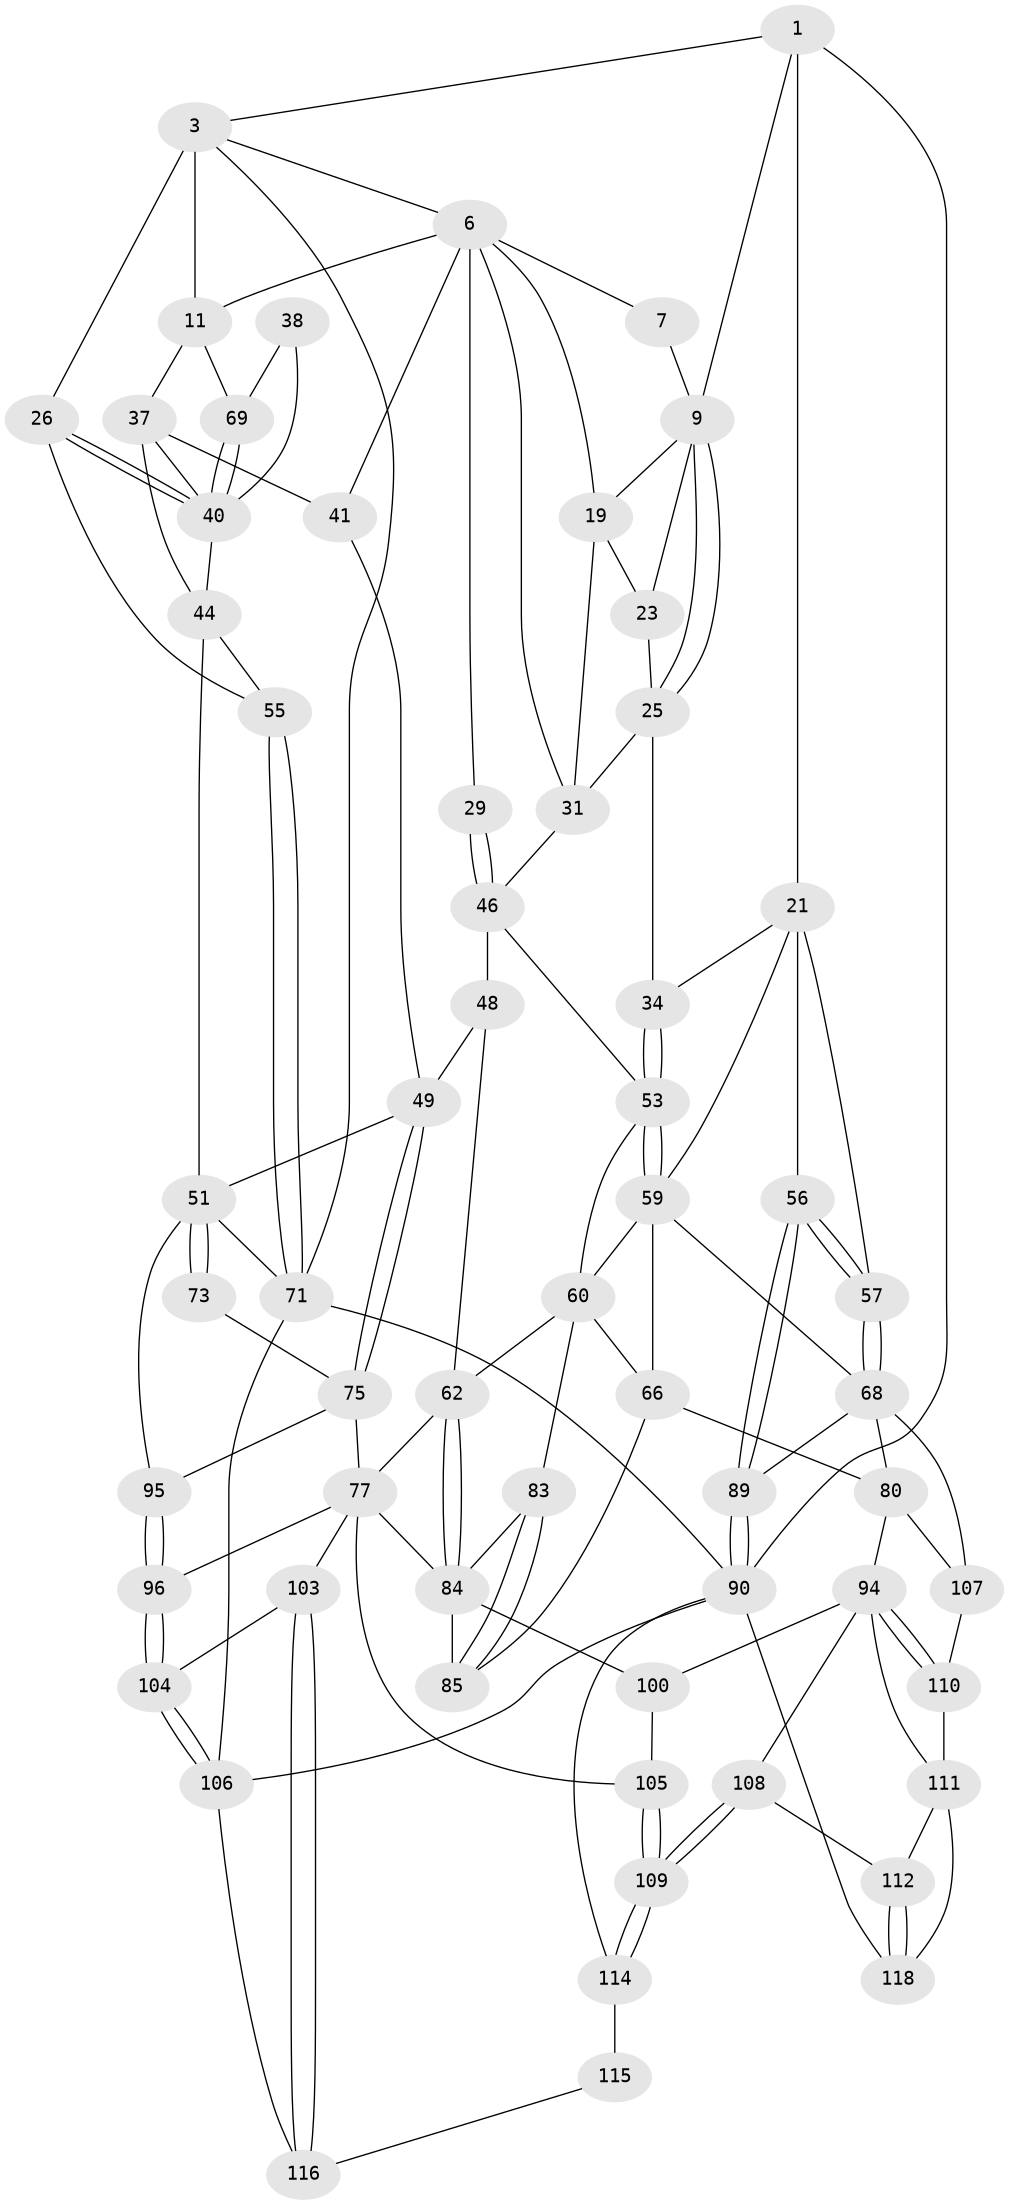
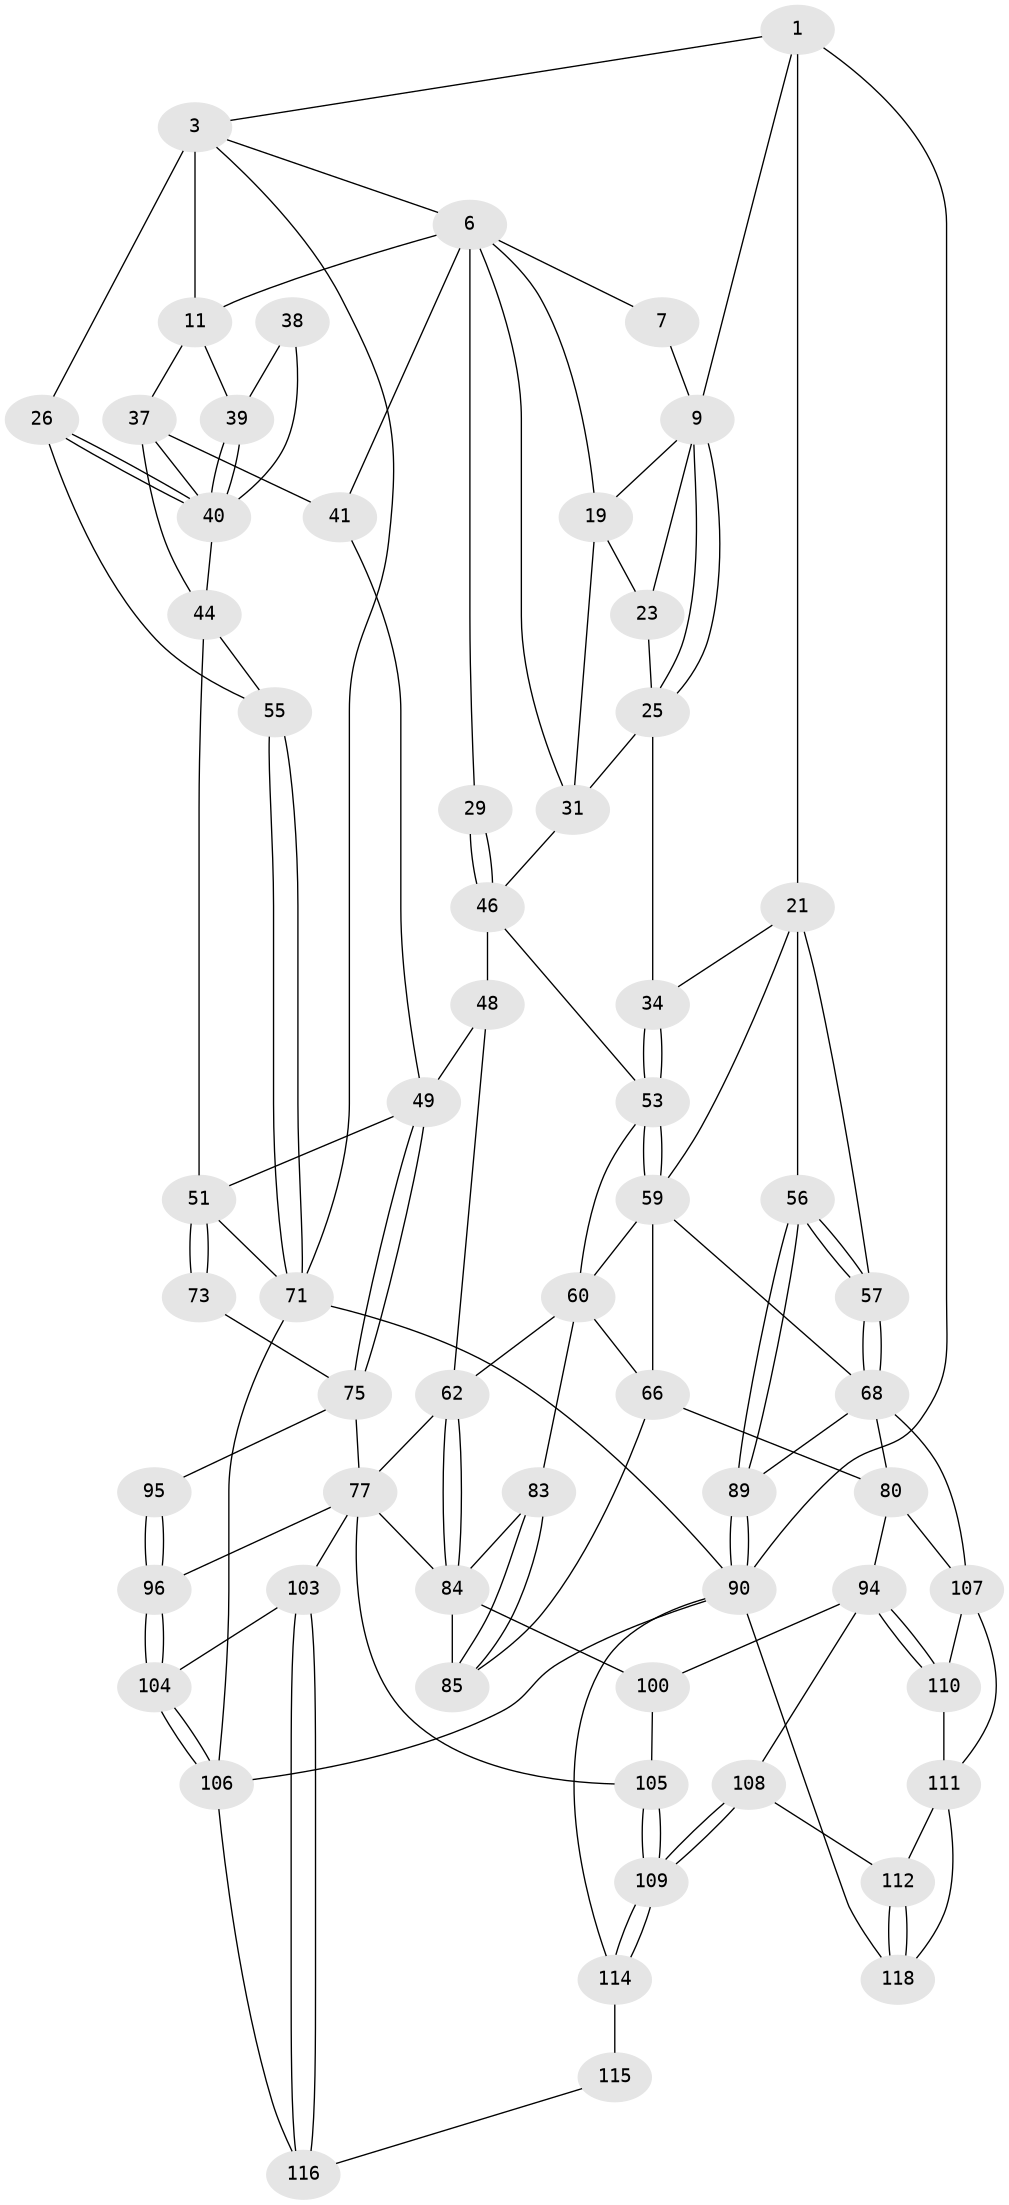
(237, 420) -> (237, 420)
(139, 1340) -> none
(888, 1693) -> (996, 1691)
